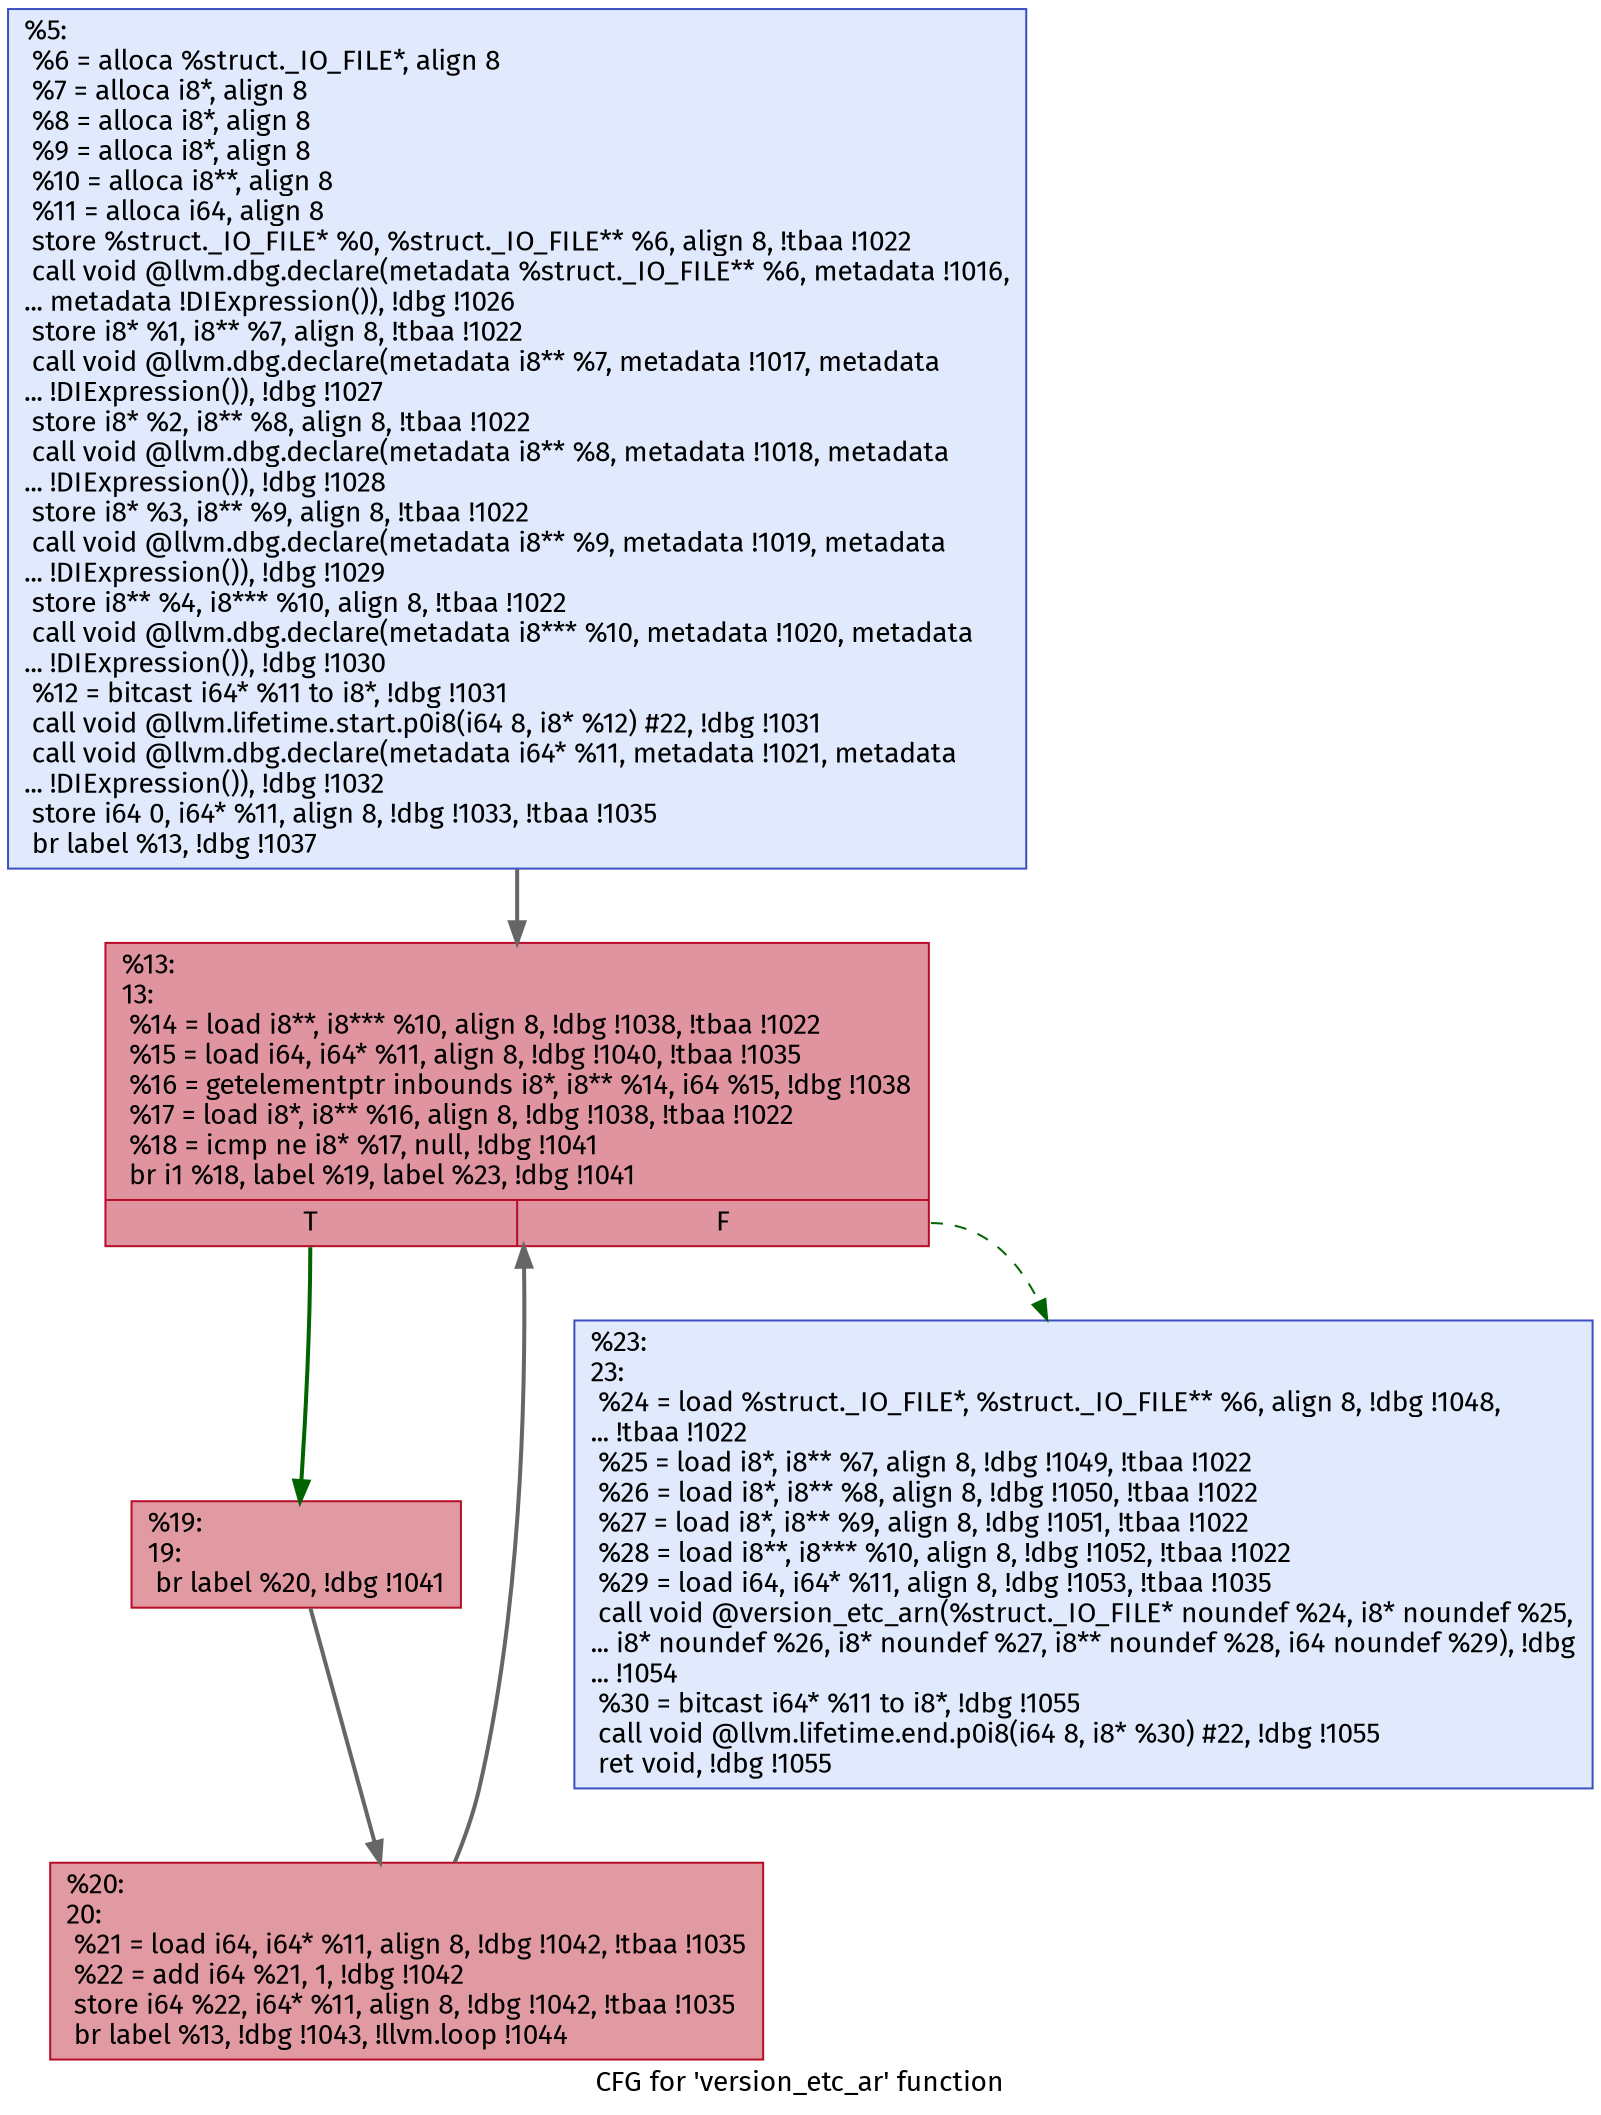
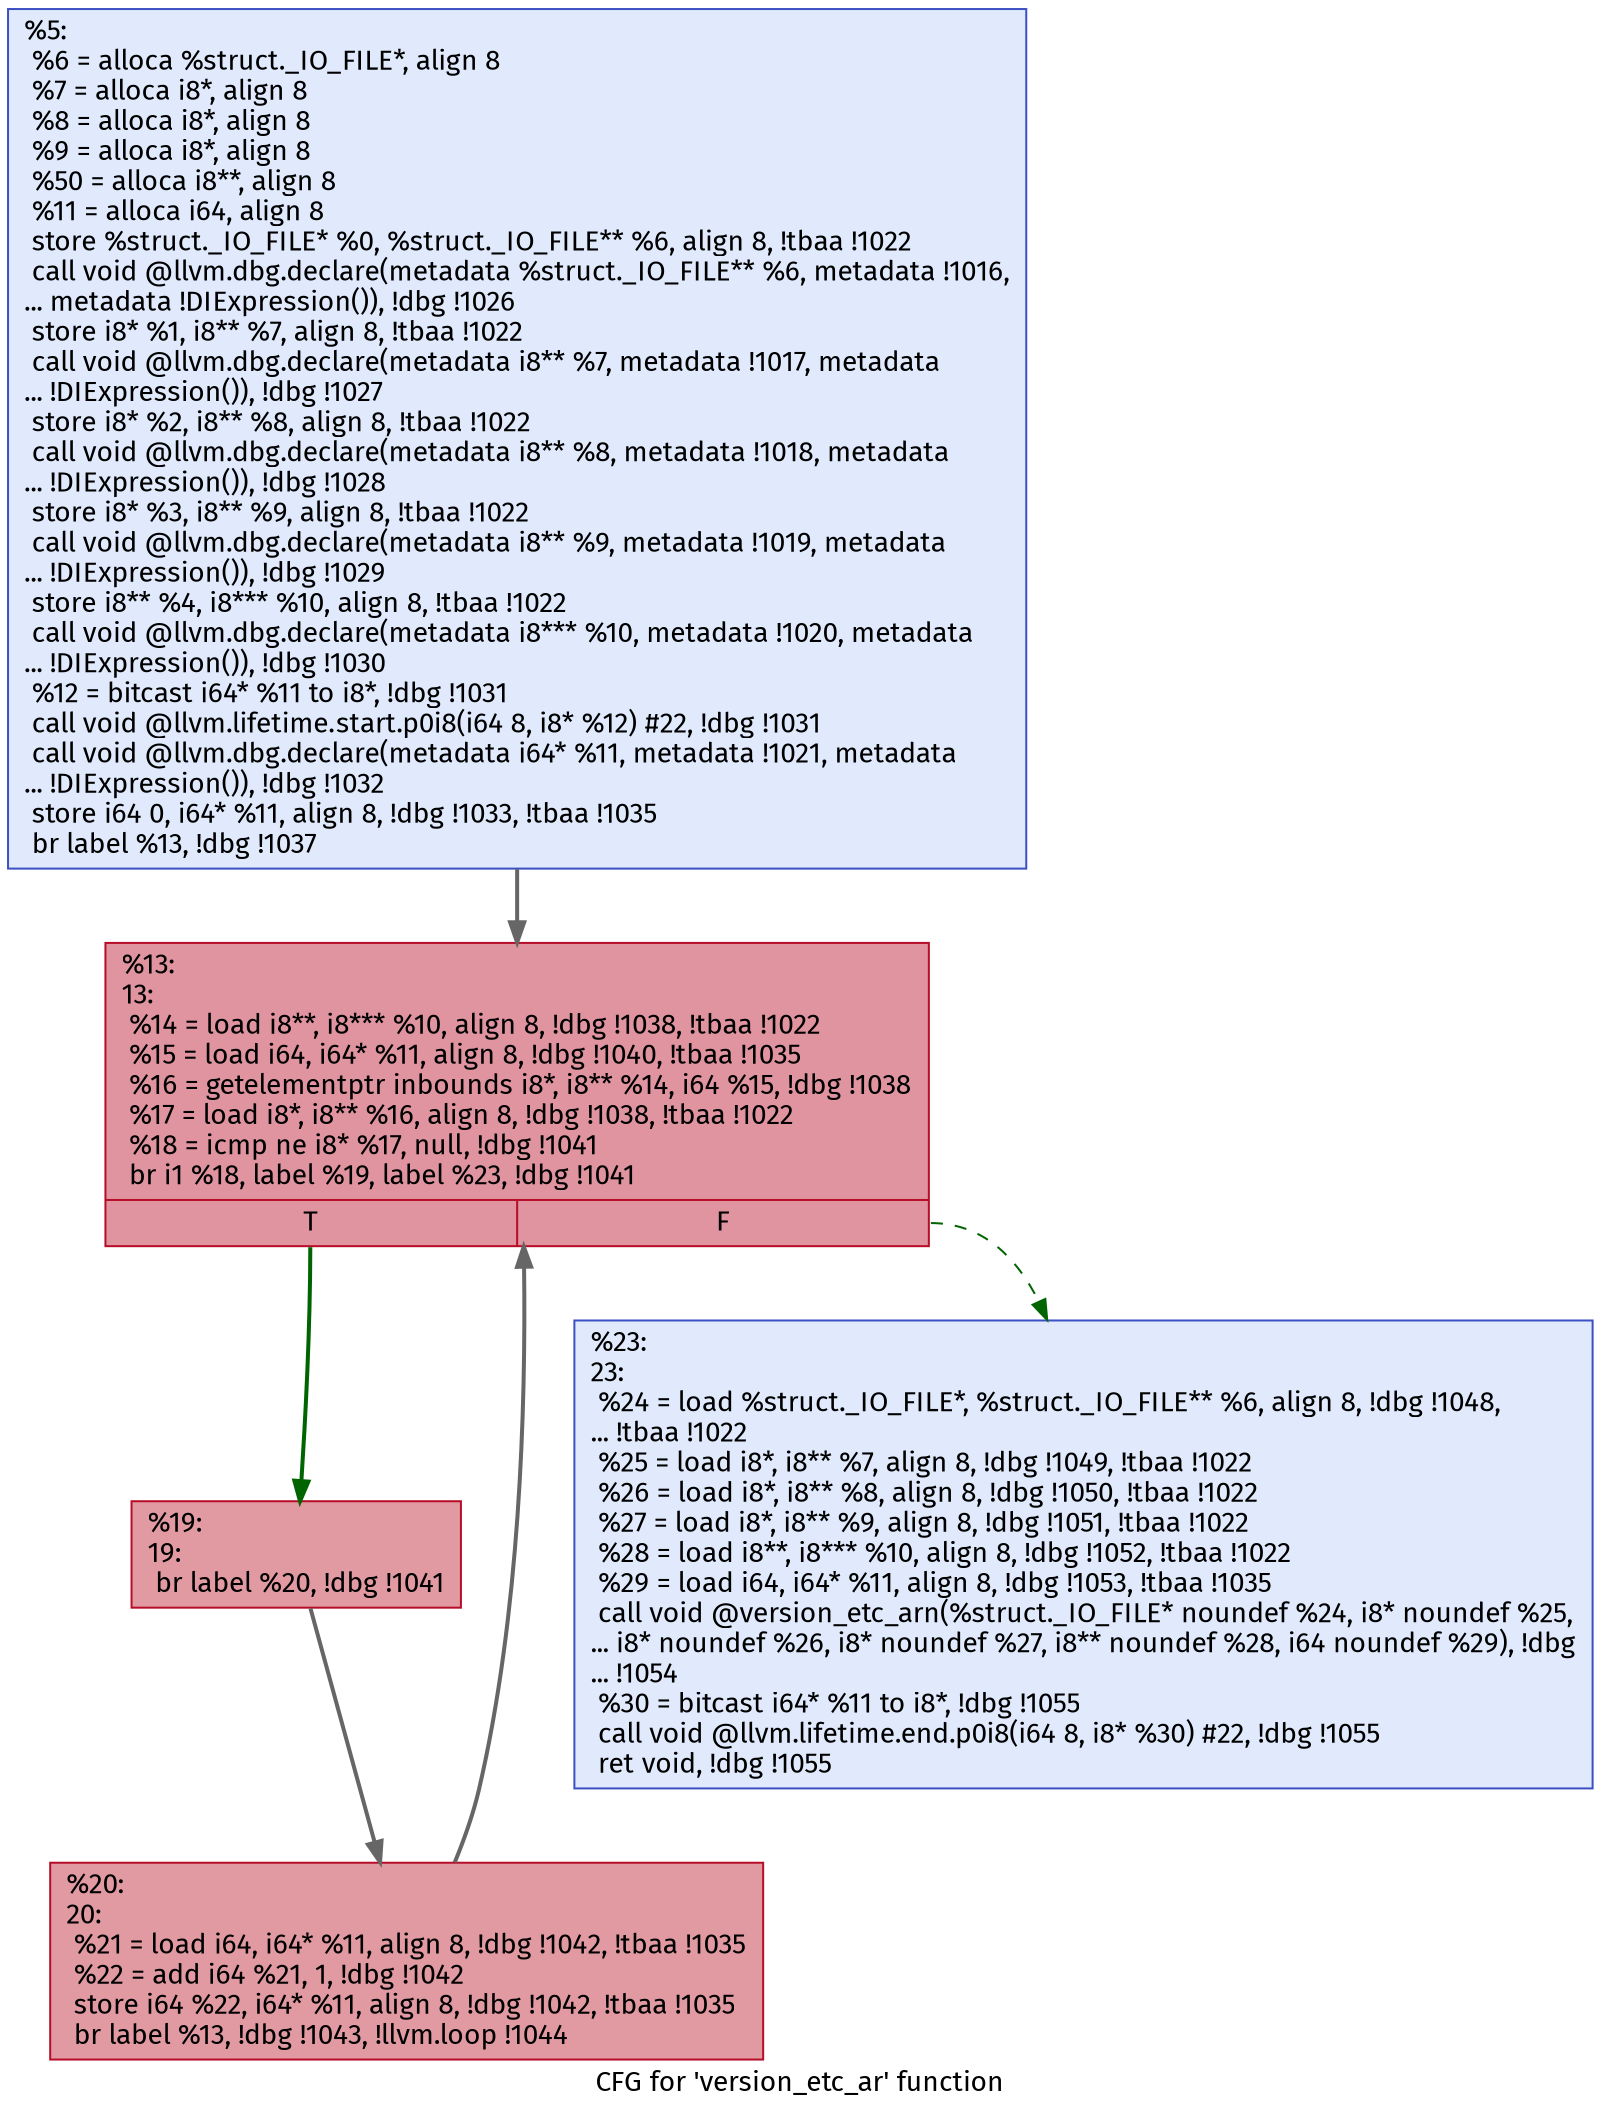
(179, 182) -> (181, 182)
